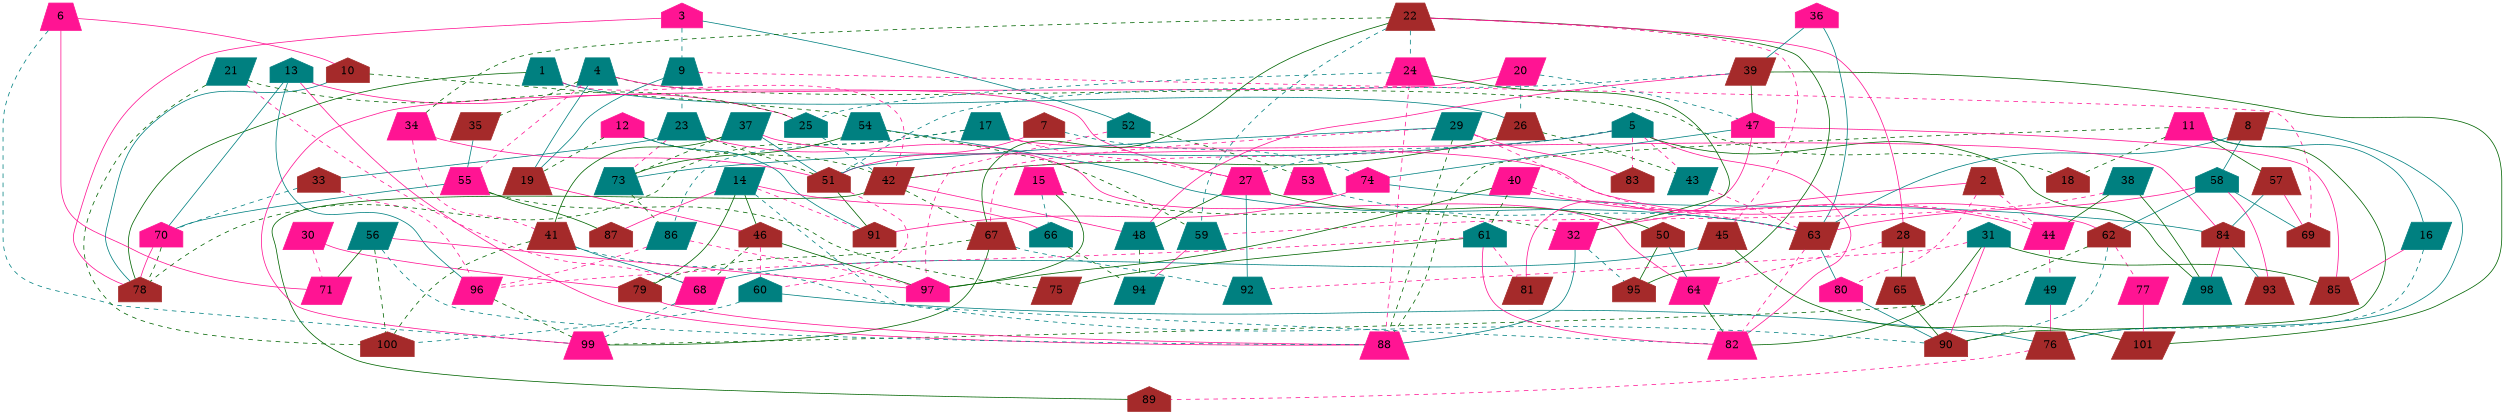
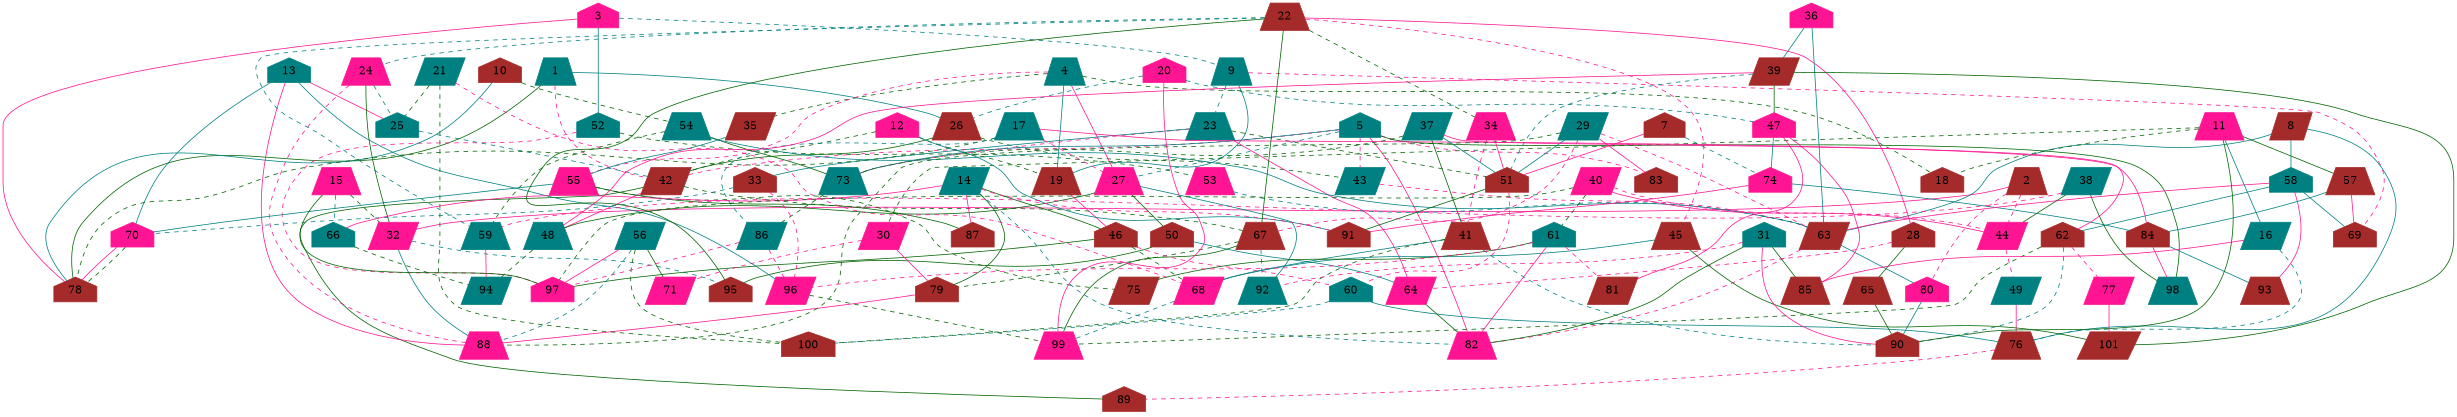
(61, 17) -> none
(1521, 72) -> (1164, 72)
(1664, 149) -> (1430, 152)
(1196, 256) -> (1052, 196)
